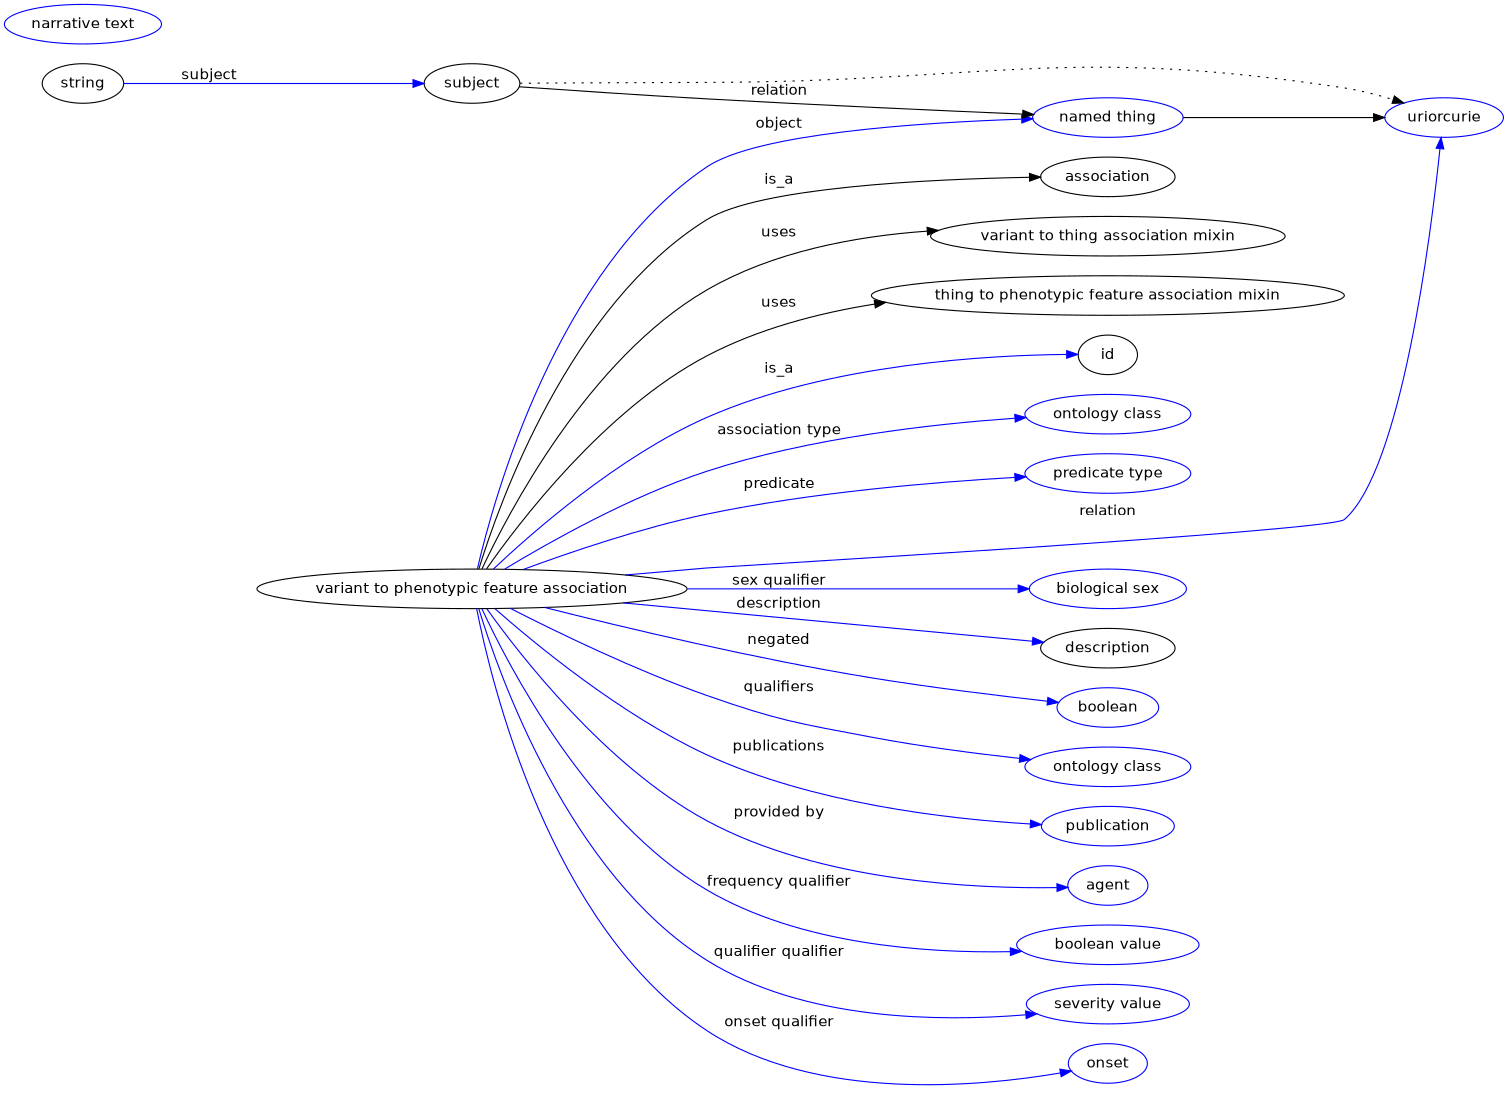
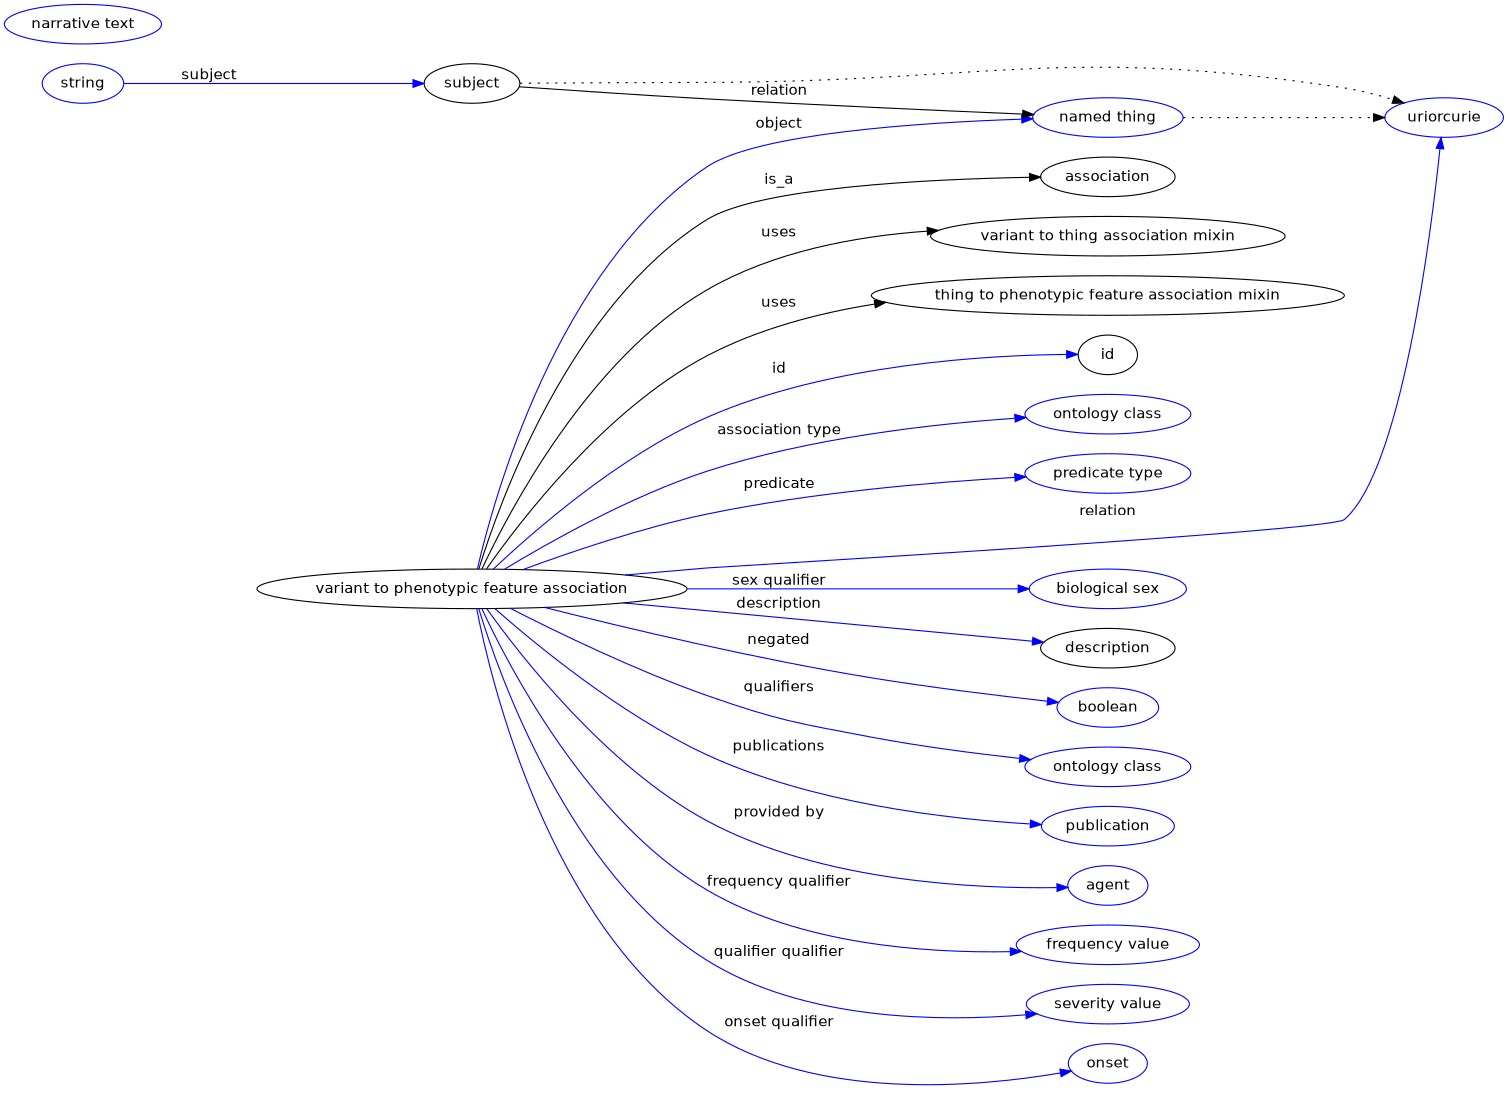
(83, 83) -> (83, 83)
(1278, 118) -> (1278, 118)
(779, 369) -> (779, 369)
(1108, 945) -> (1108, 945)
